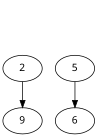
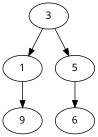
none -> (49, 16)
(23, 68) -> (23, 68)
